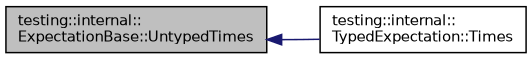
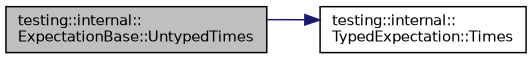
(301, 40) -> (286, 20)
